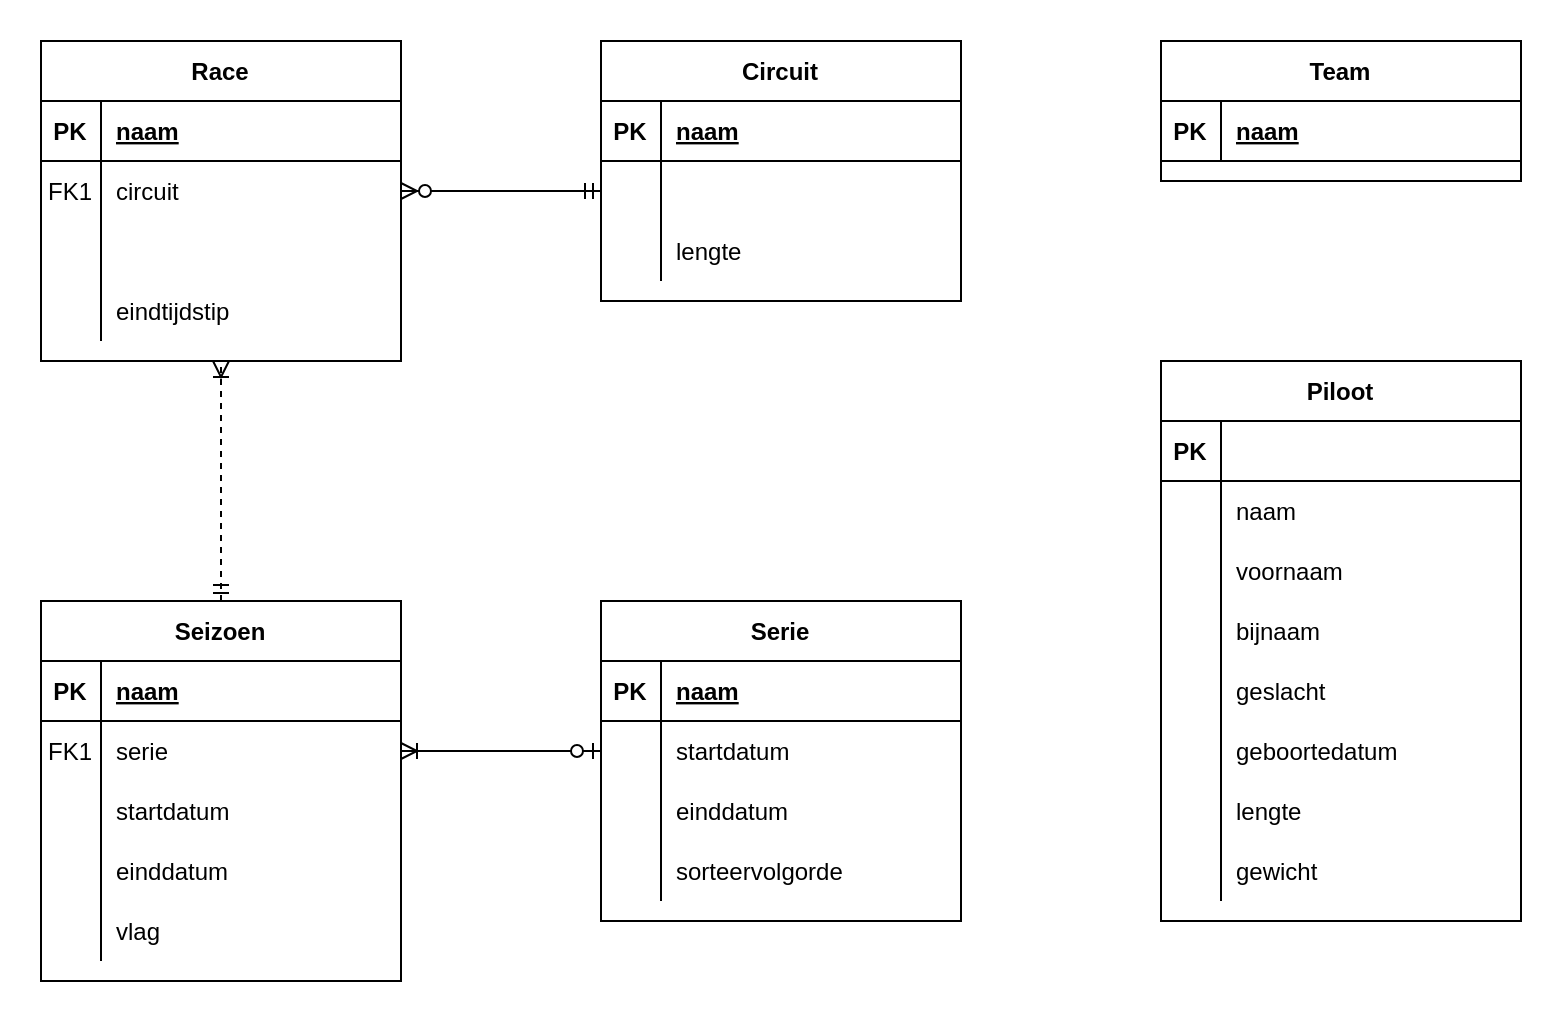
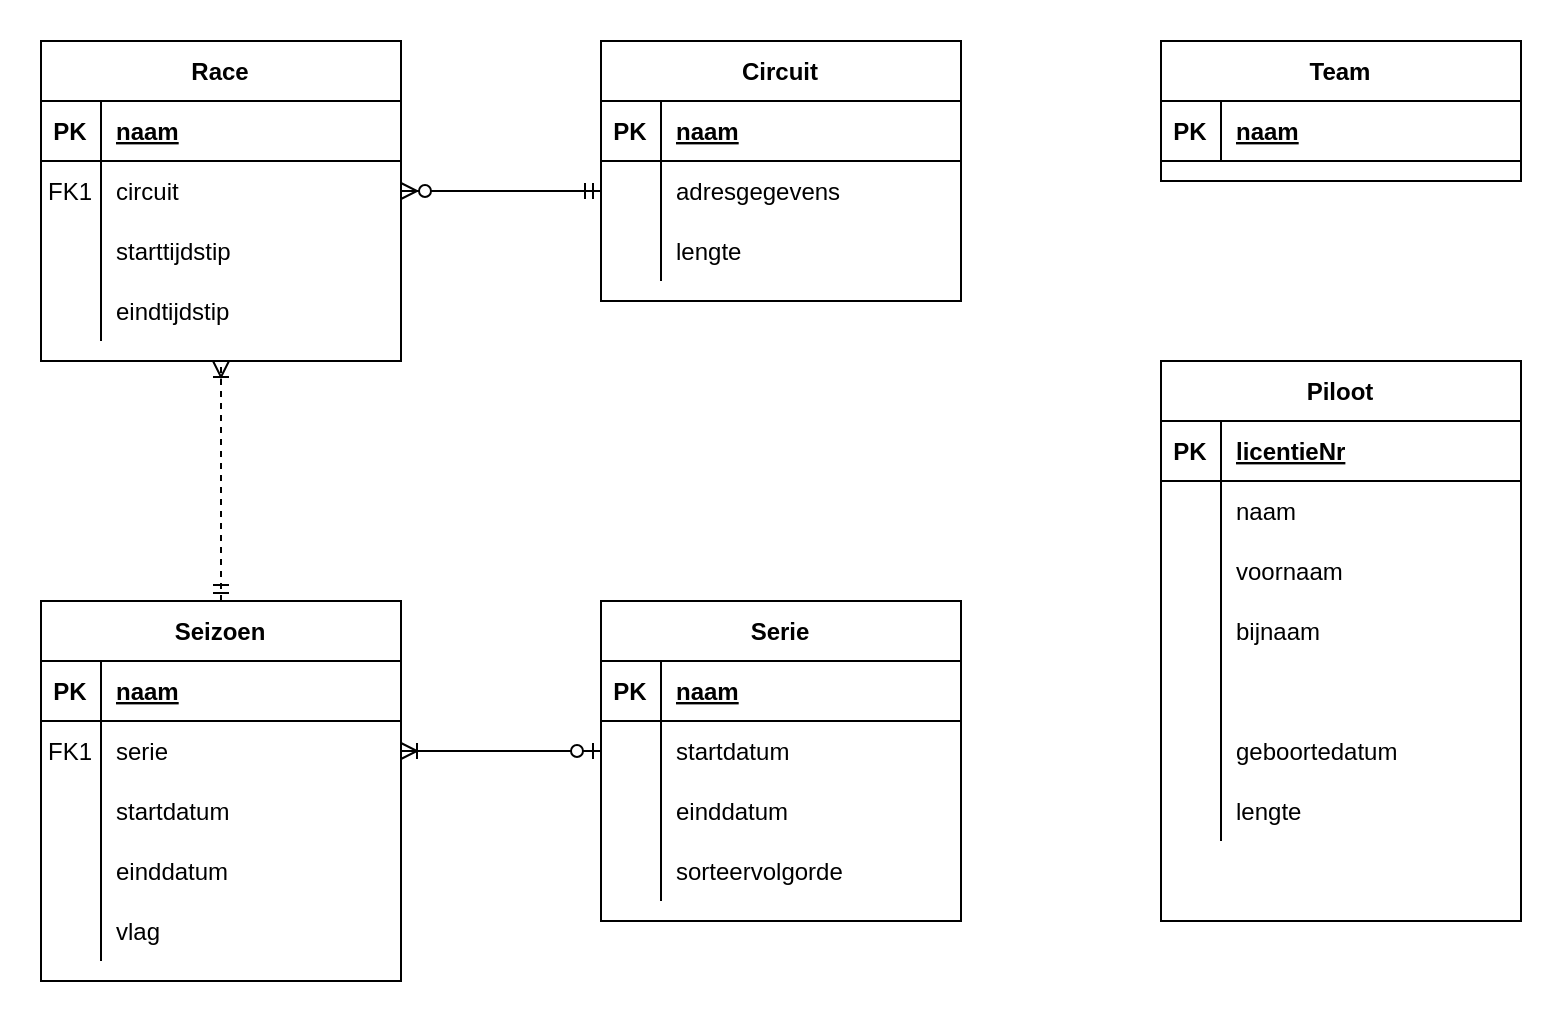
none -> (811, 191)
none -> (251, 251)
none -> (1371, 451)
(1371, 691) -> none
(1371, 871) -> none
